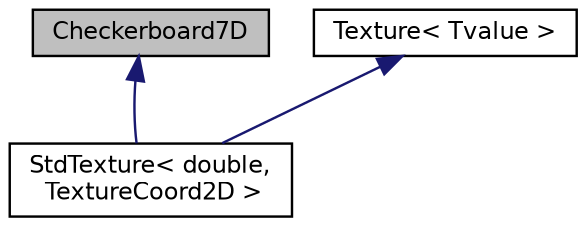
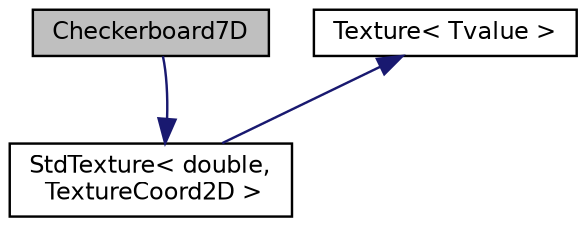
(134, 112) -> (167, 87)
